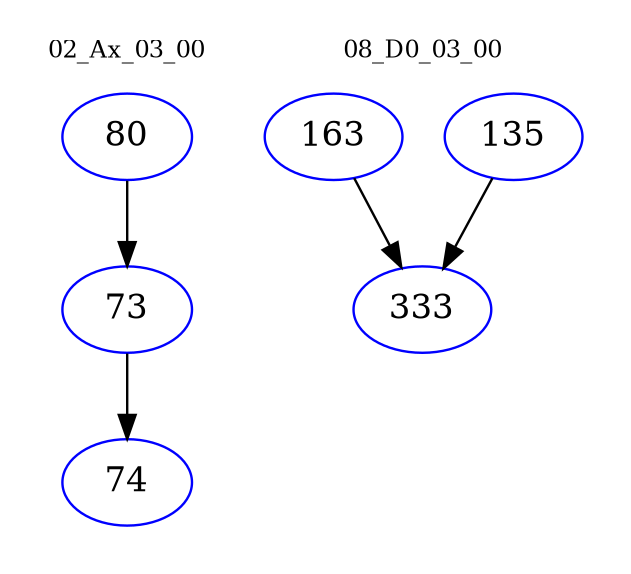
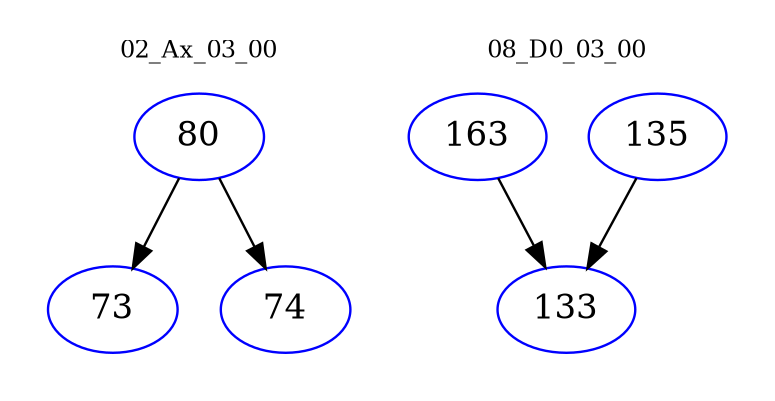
(422, 310) -> (566, 310)
(127, 384) -> (237, 212)
